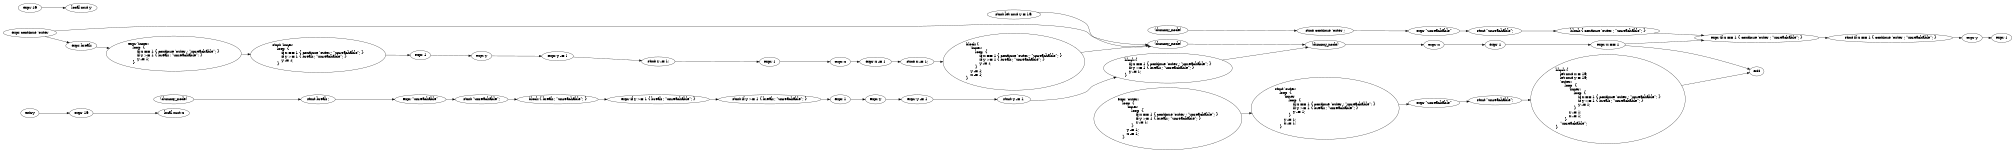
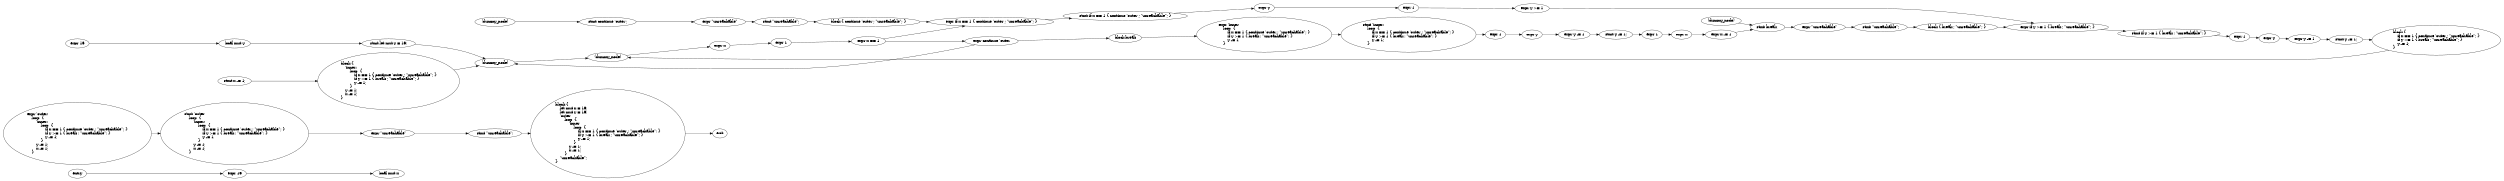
none -> (1532, 8)
none -> (305, 43)
(81, 46) -> (1125, 38)
(1687, 53) -> (924, 41)
(895, 62) -> (1743, 31)
